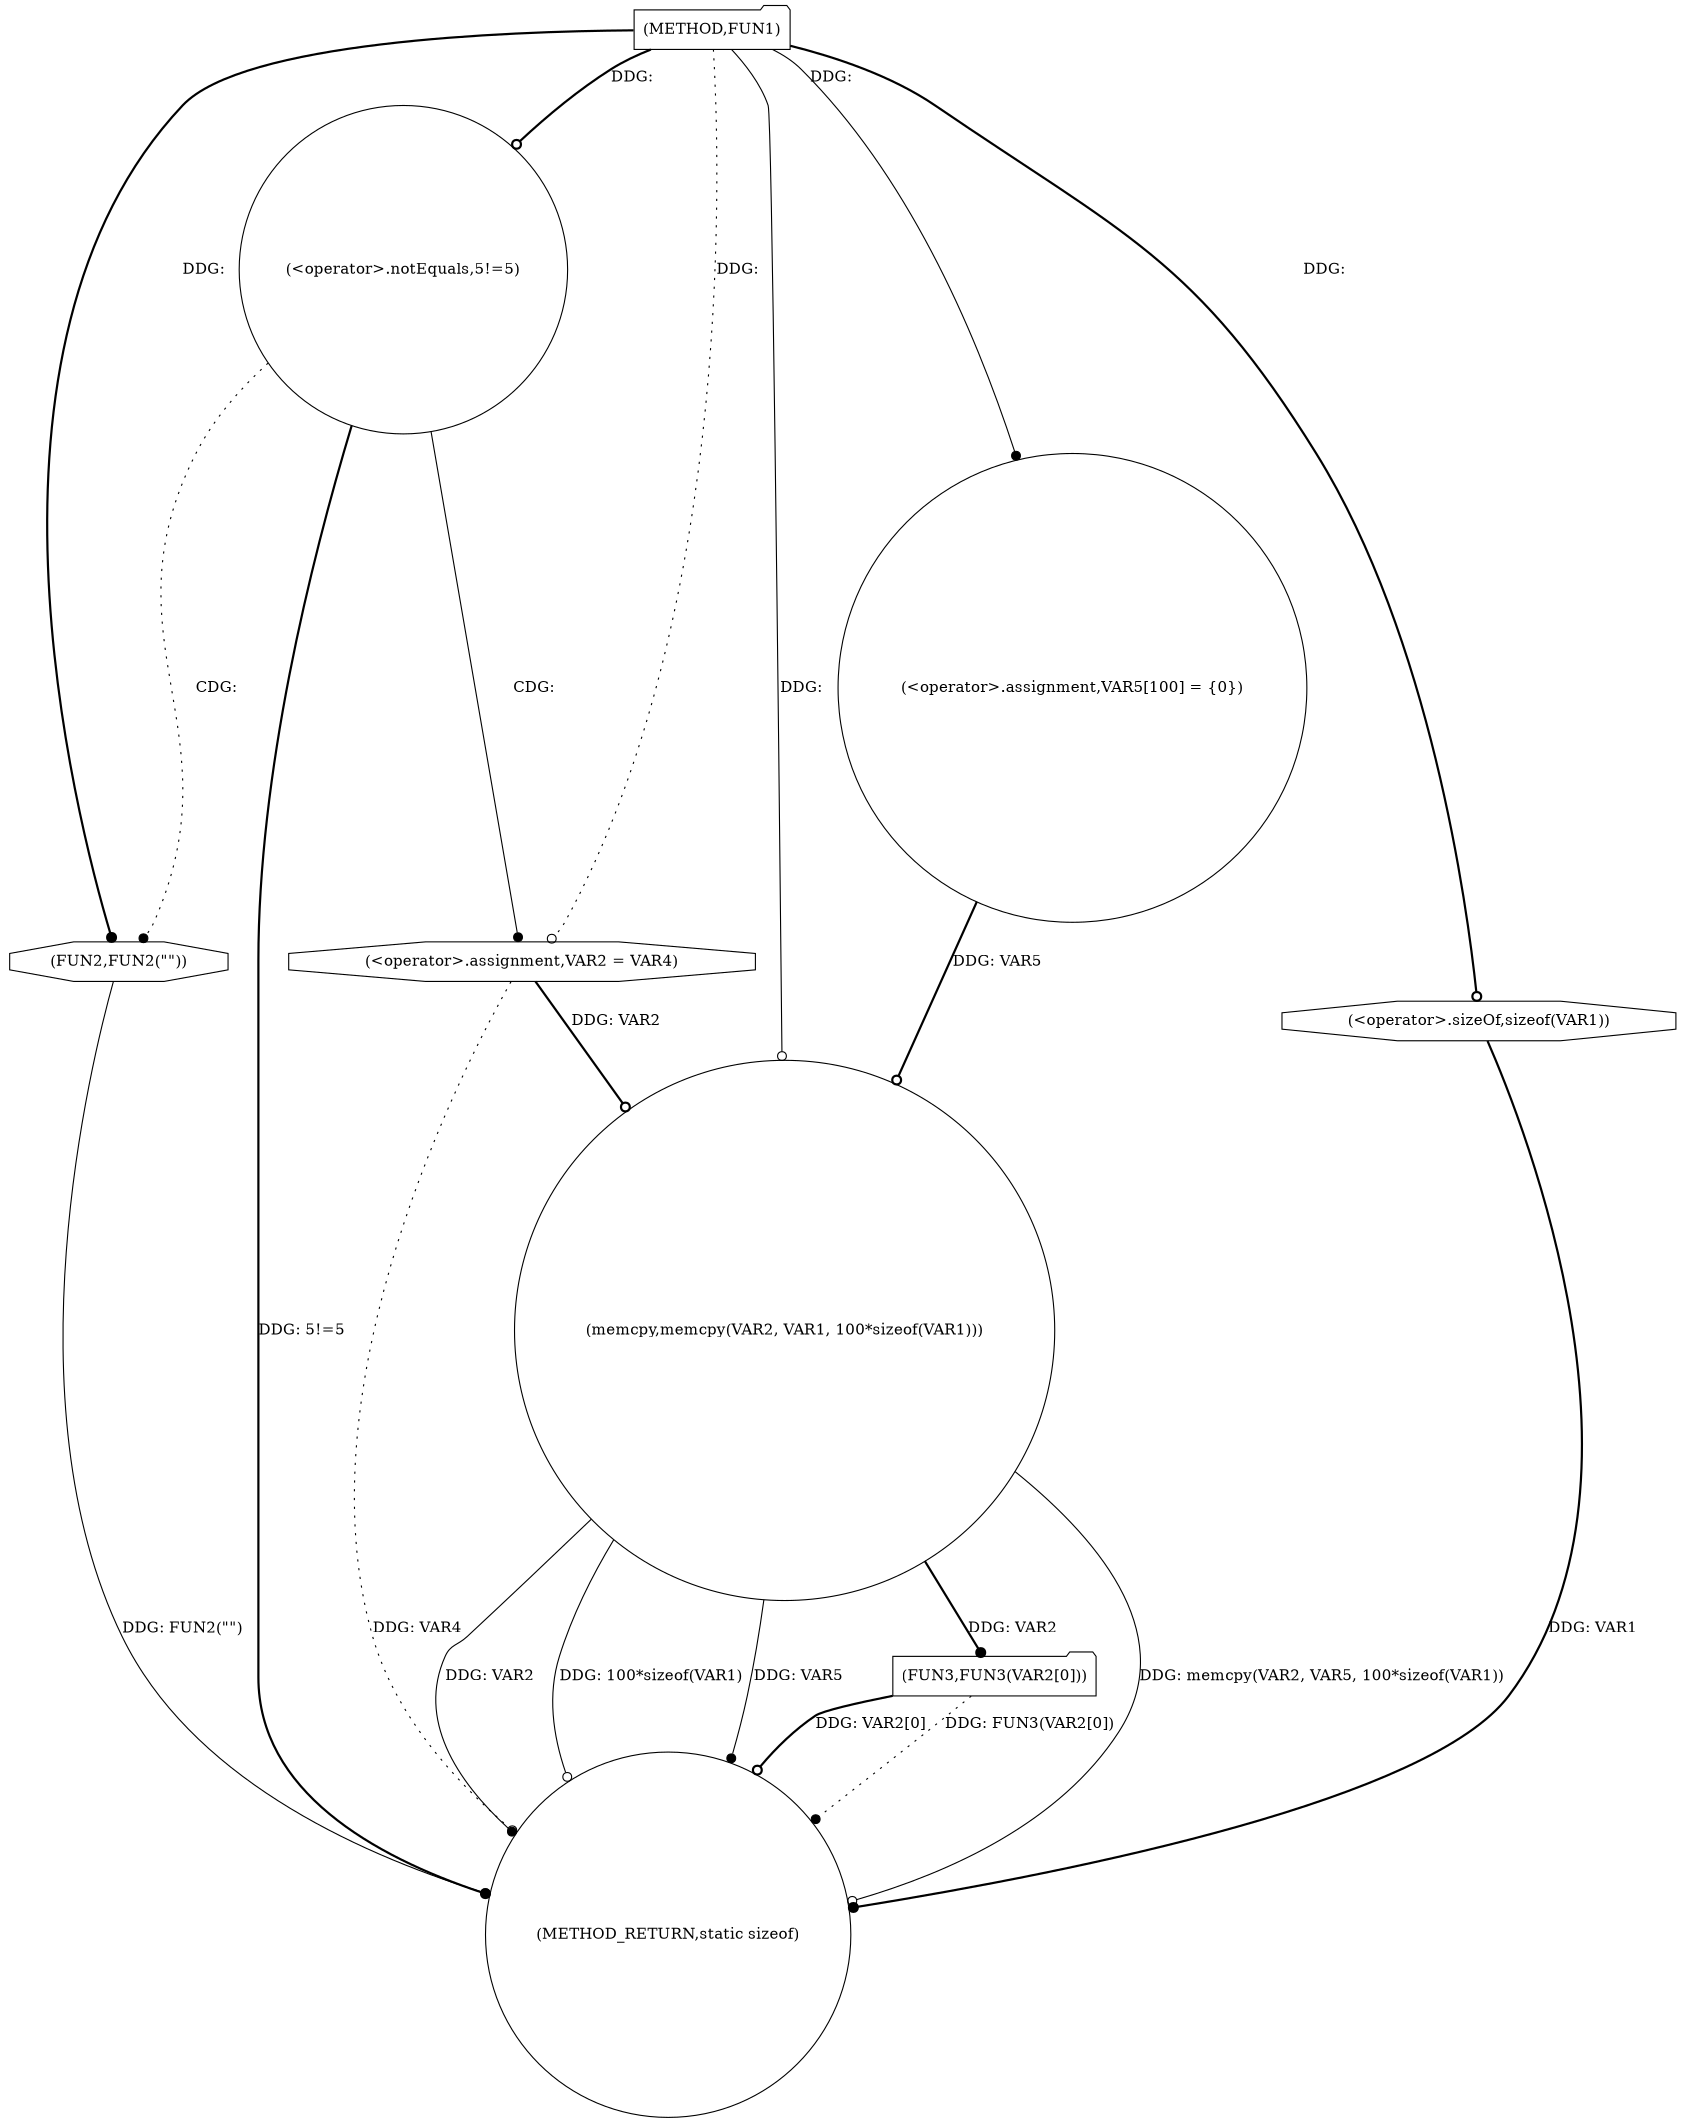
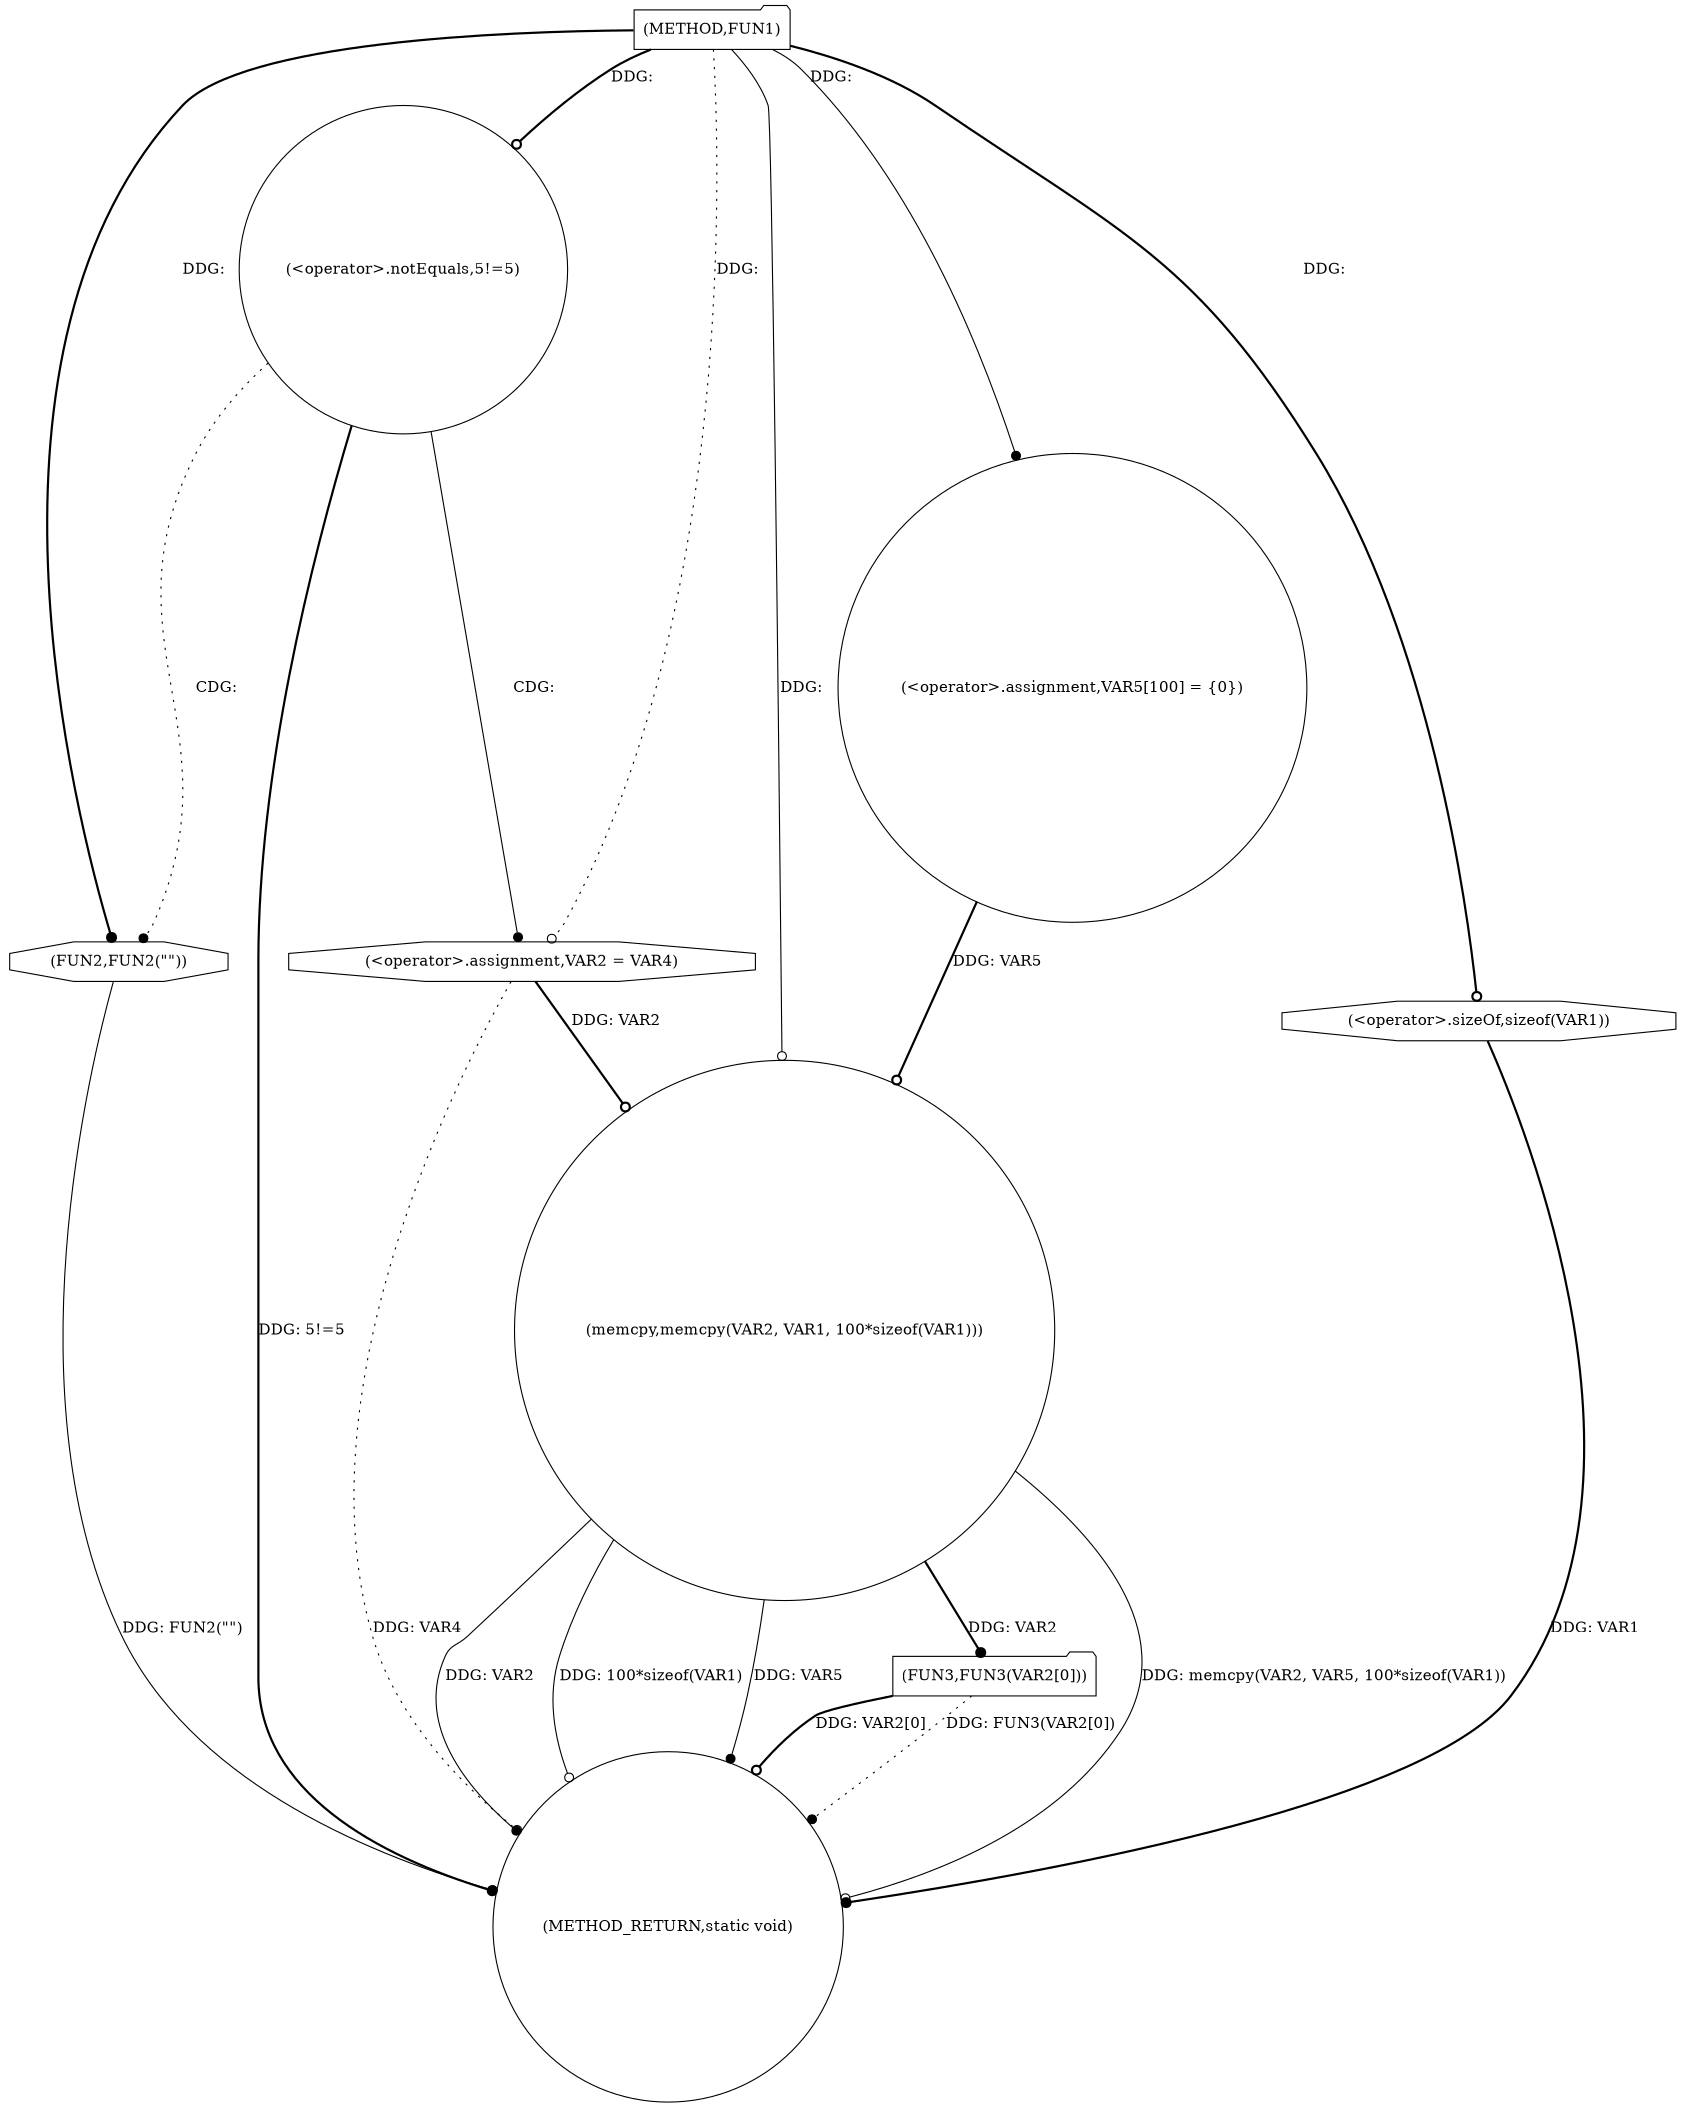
(668, 1935) -> (668, 1927)
